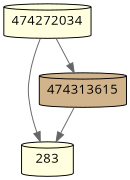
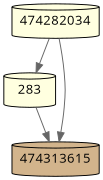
(47, 21) -> (56, 21)
(67, 120) -> (41, 120)
